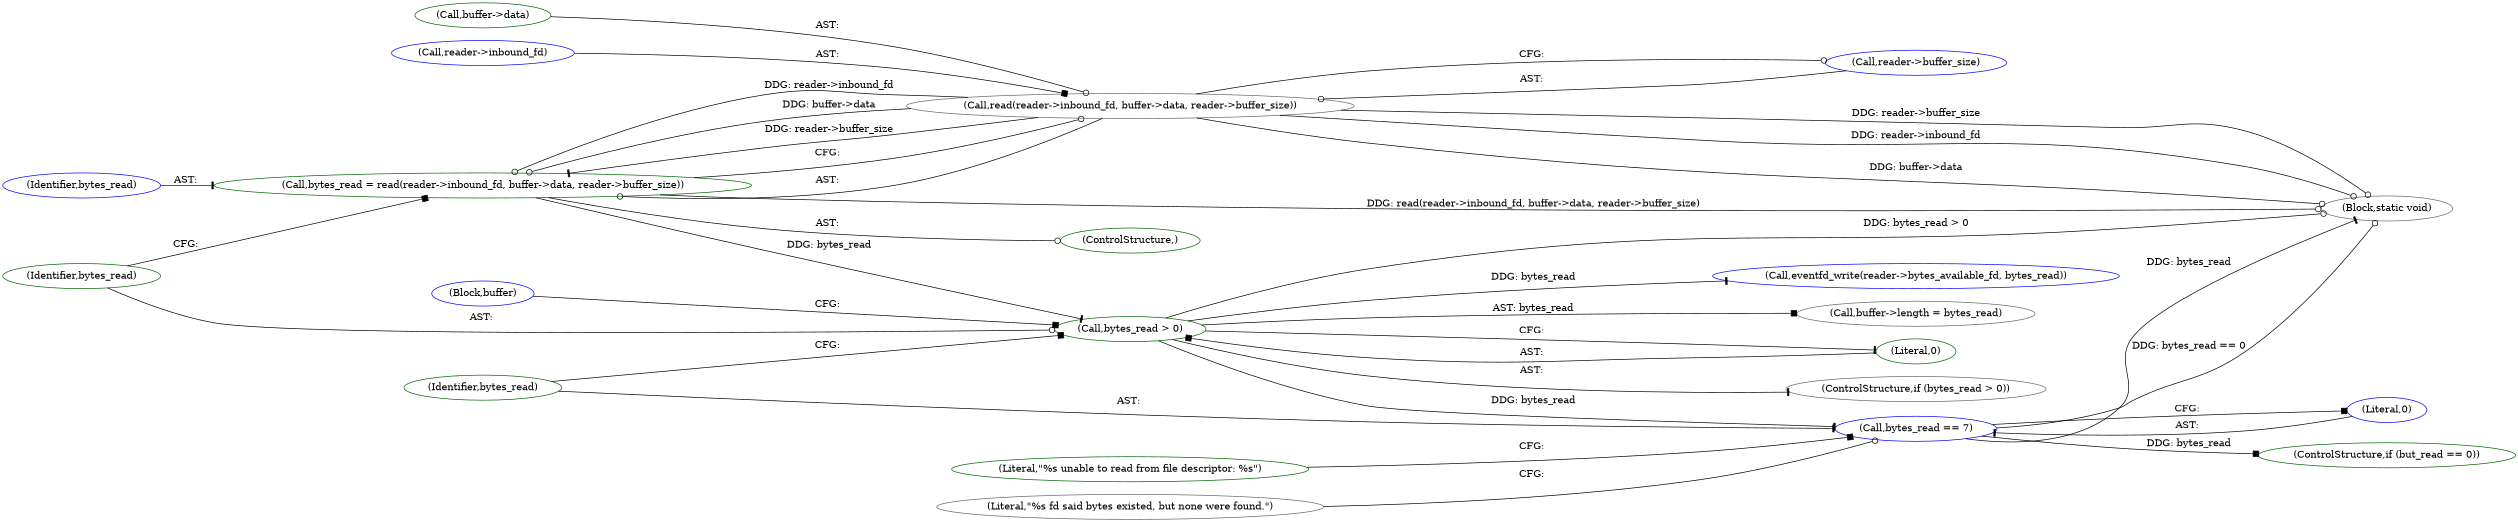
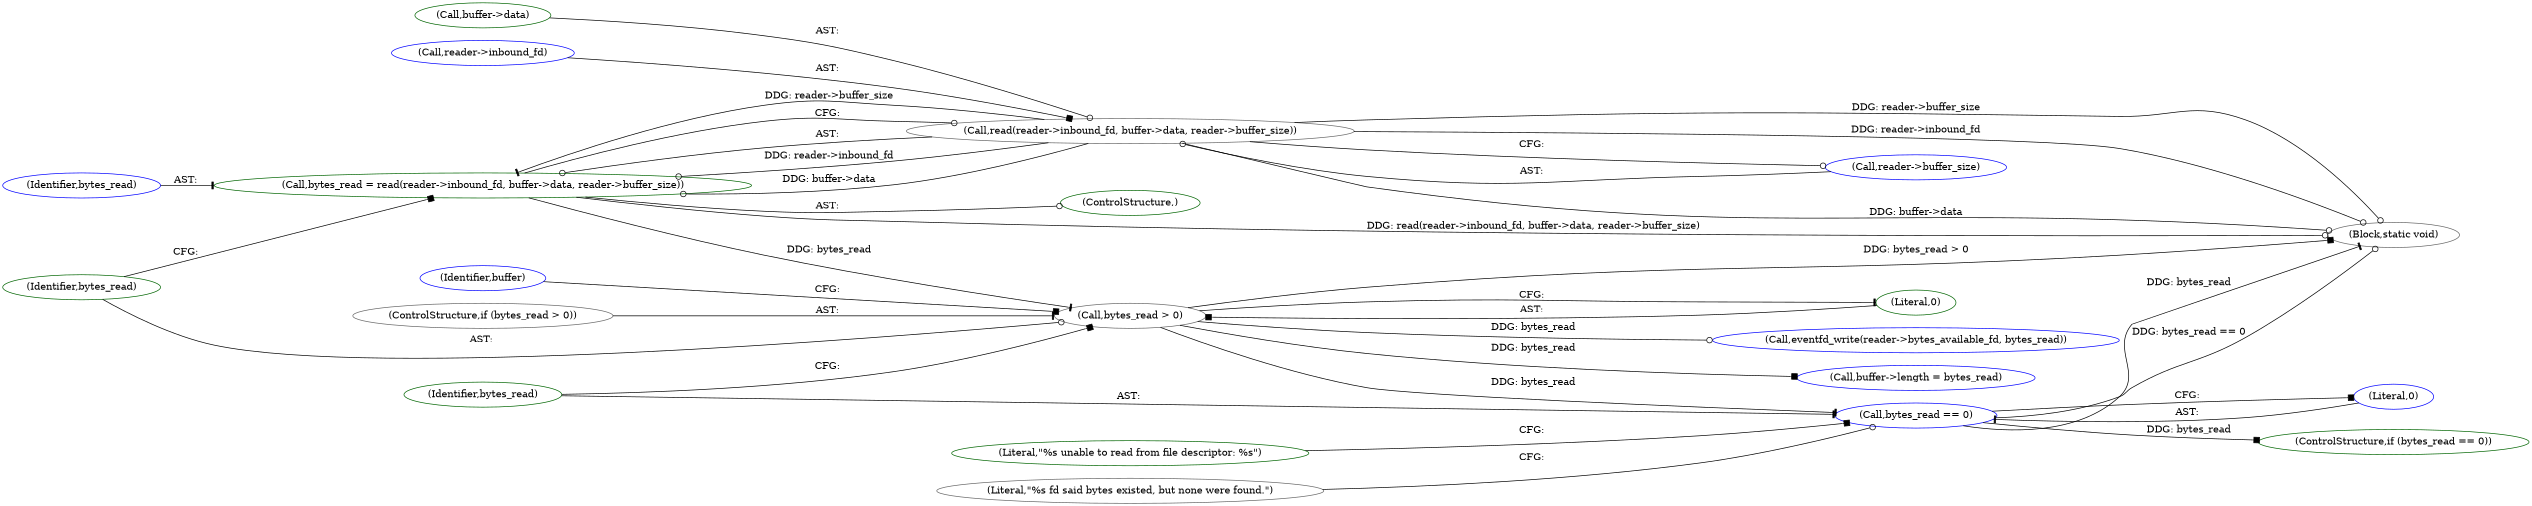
(1740, 238) -> (1757, 268)
(483, 294) -> (483, 278)
(1455, 294) -> (1452, 336)
(1533, 309) -> (1533, 348)
(1916, 314) -> (1916, 378)
(1130, 329) -> (1130, 316)
(1477, 385) -> (832, 316)
(1916, 429) -> (1916, 416)
(2387, 455) -> (2394, 442)
